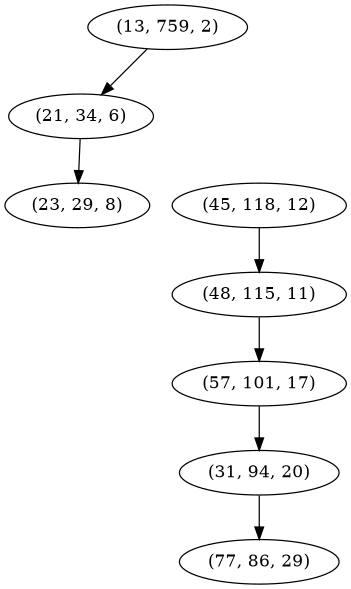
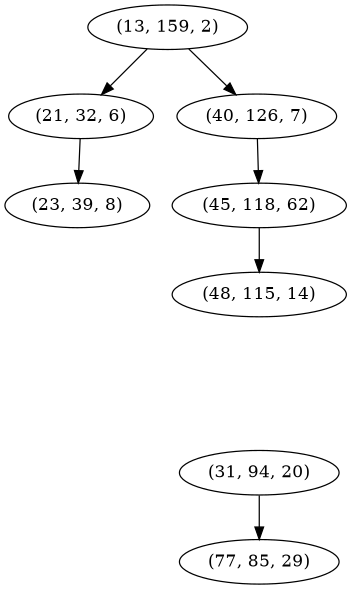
(168, 27) -> (168, 27)
(81, 116) -> (81, 116)
none -> (257, 116)
(77, 205) -> (77, 205)
(259, 205) -> (259, 205)
(259, 295) -> (259, 295)
(259, 384) -> none
(259, 562) -> (259, 562)
